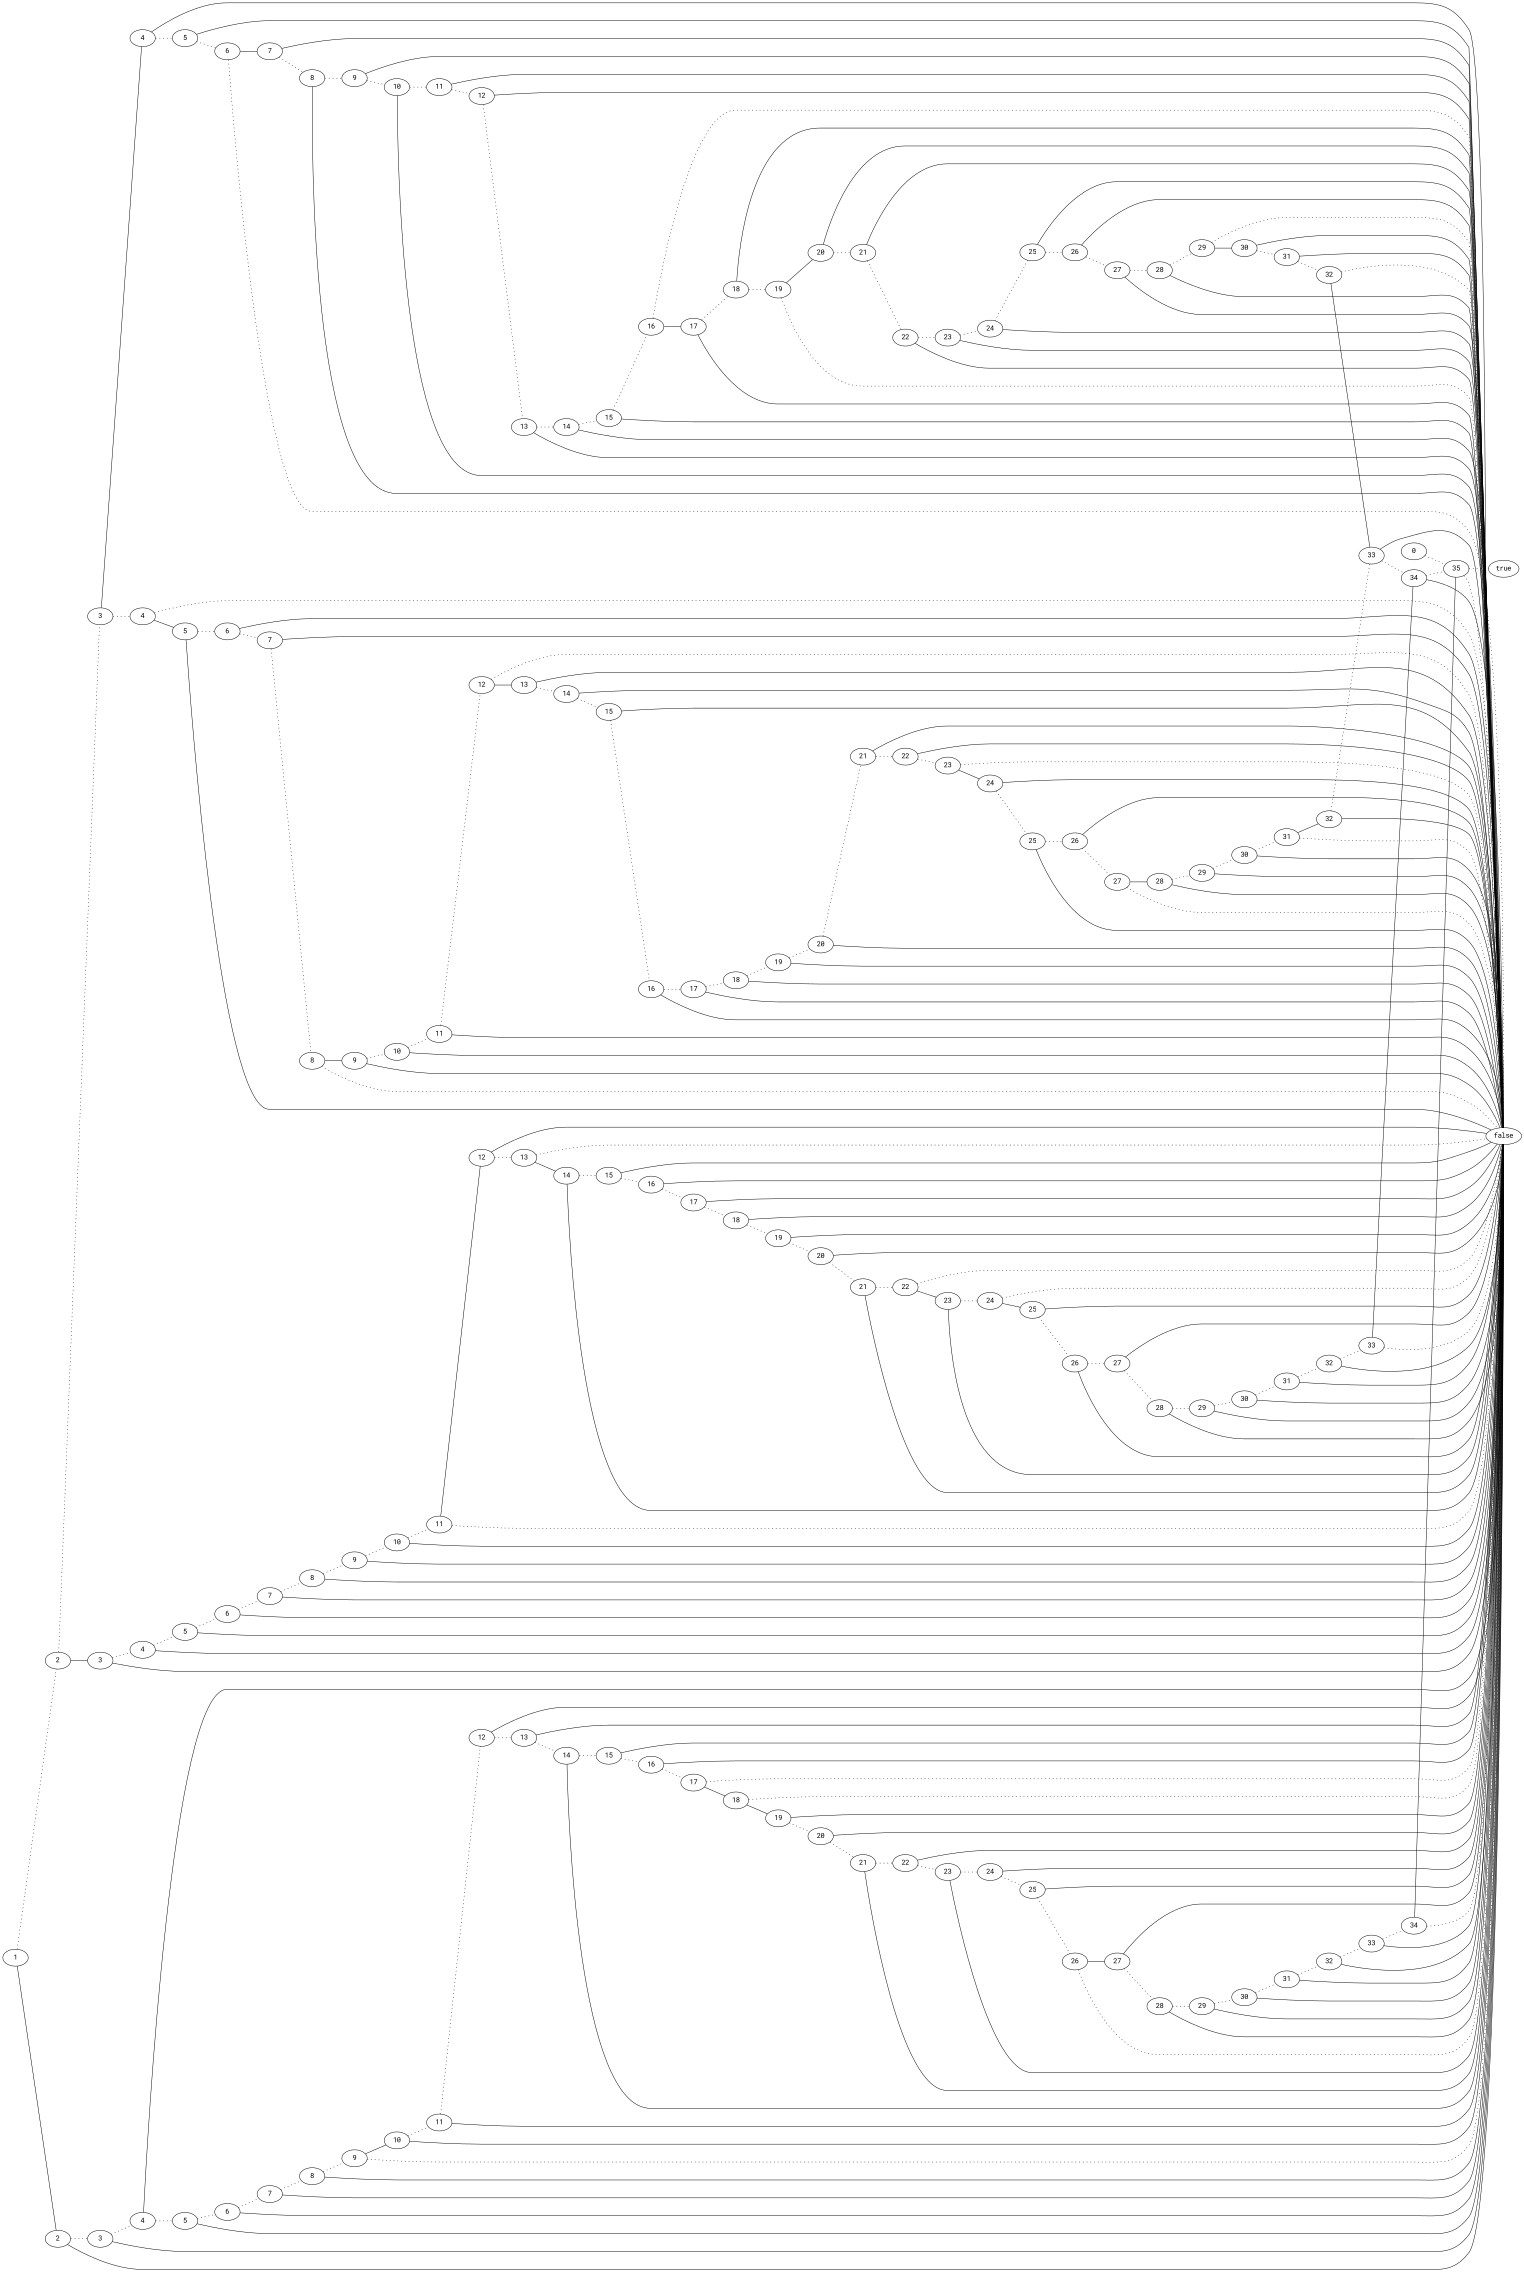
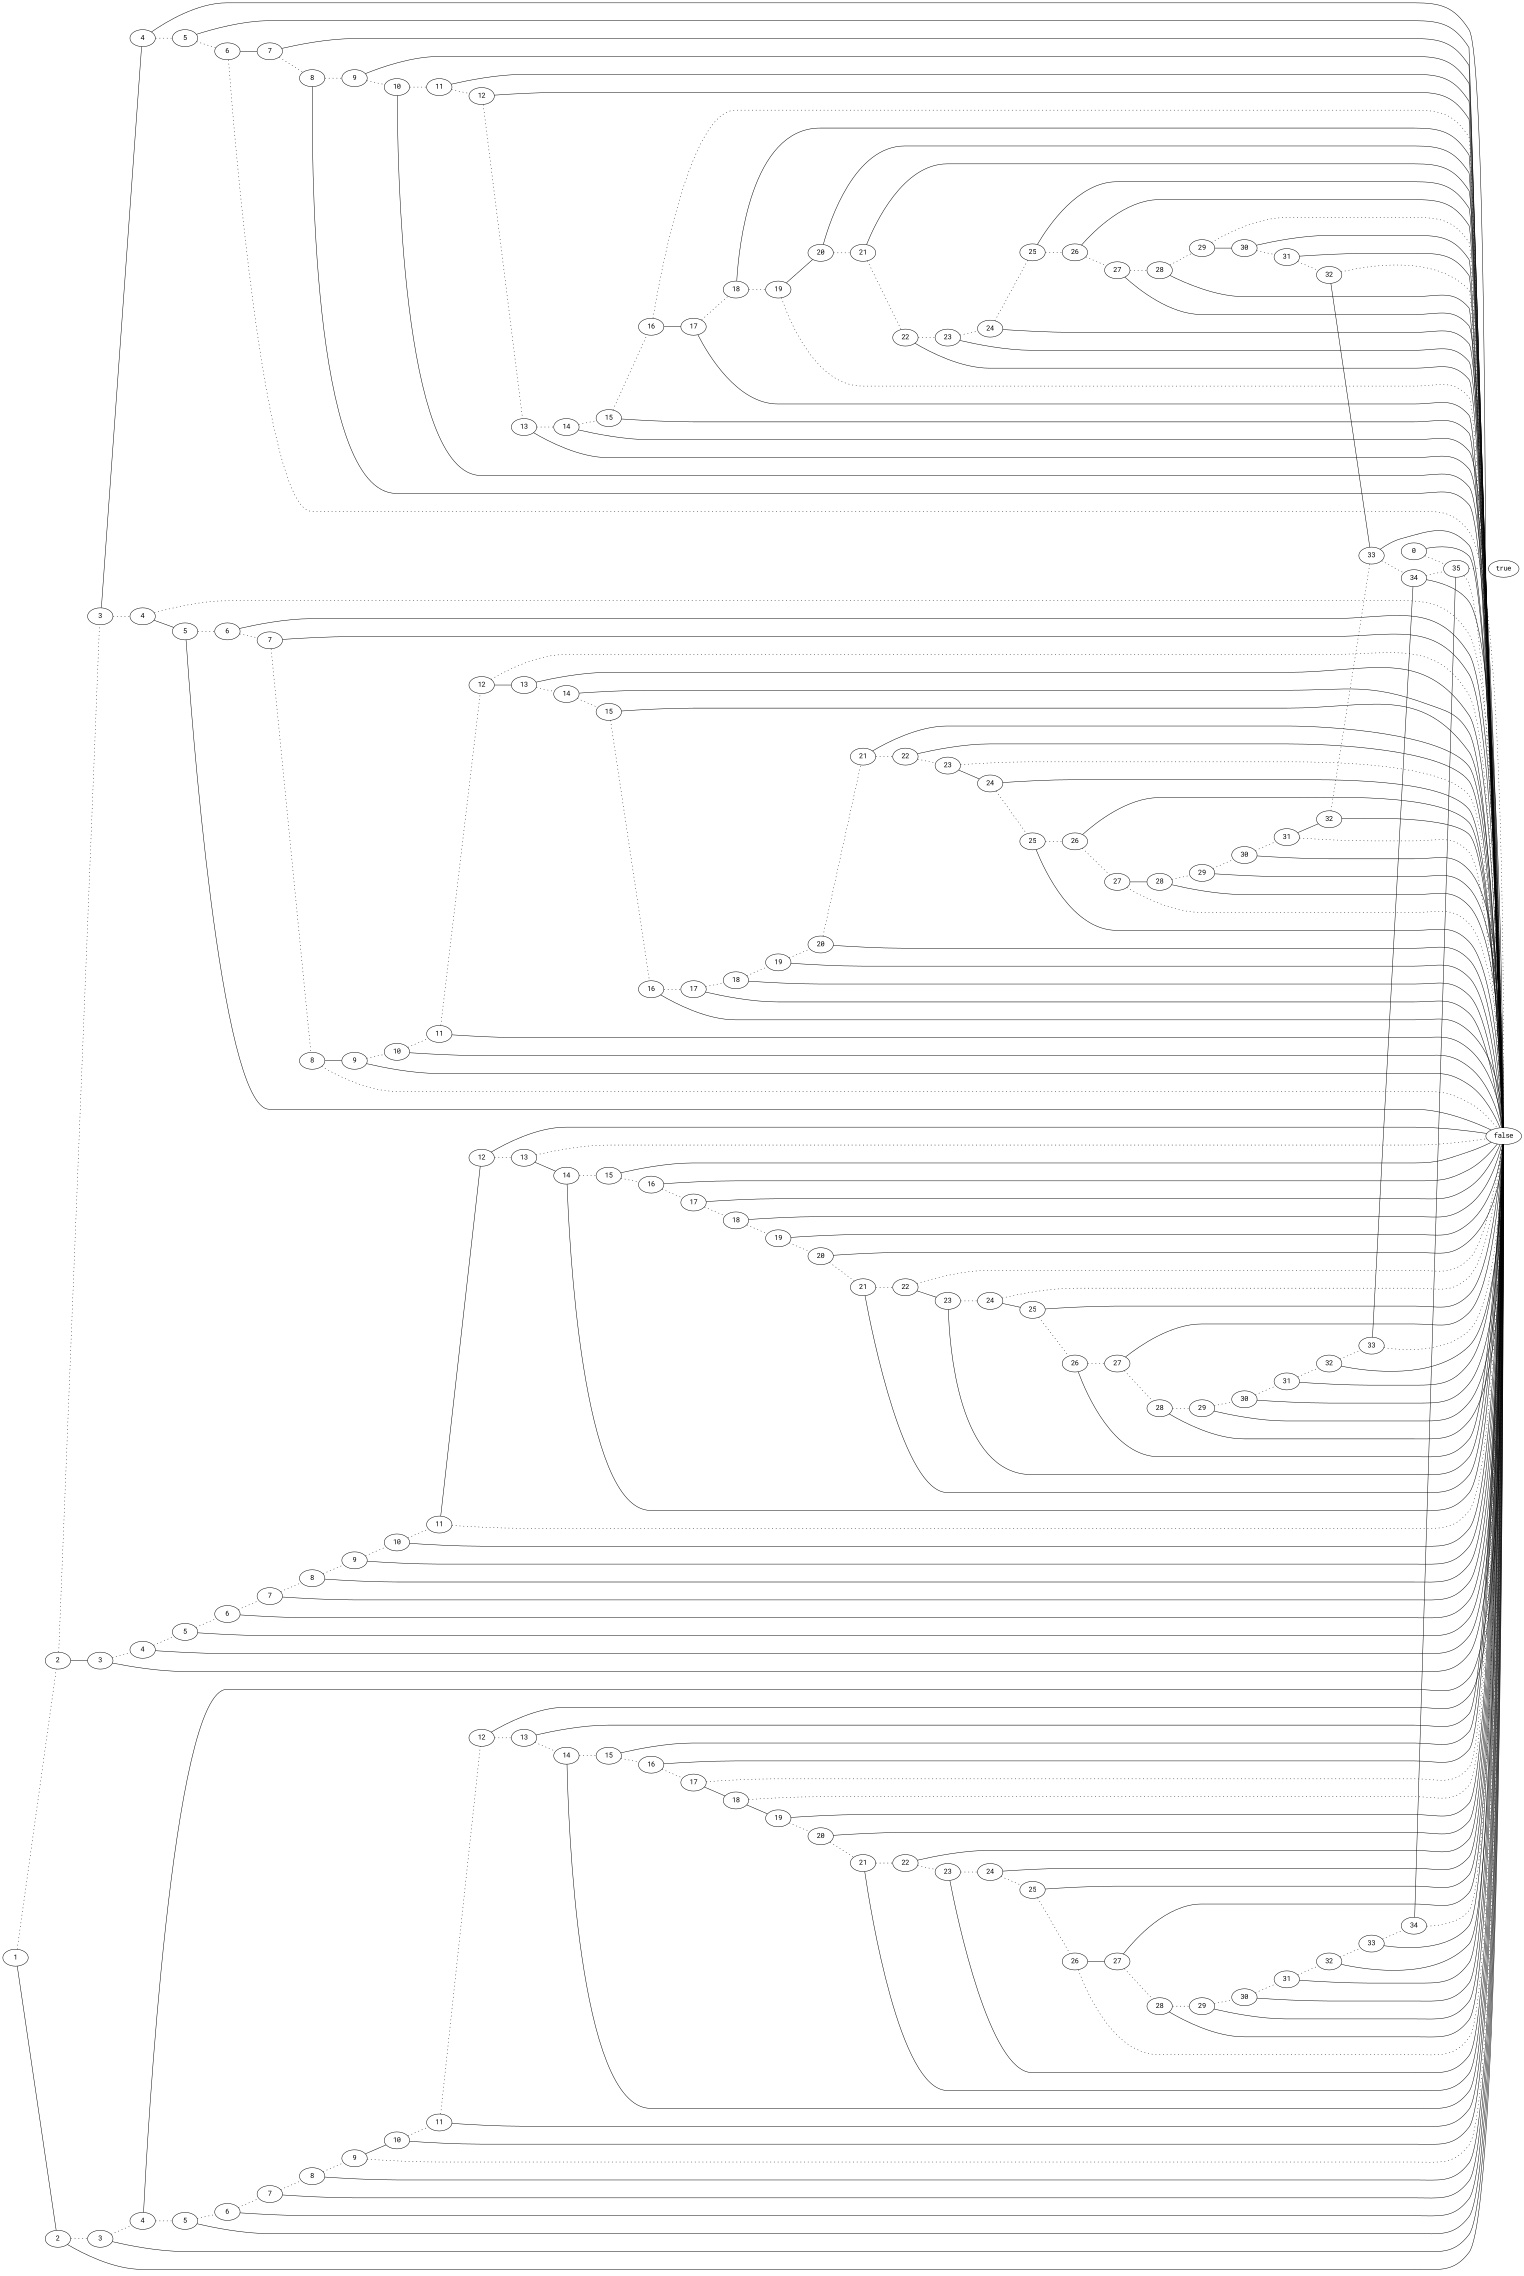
none -> (1493, 818)
